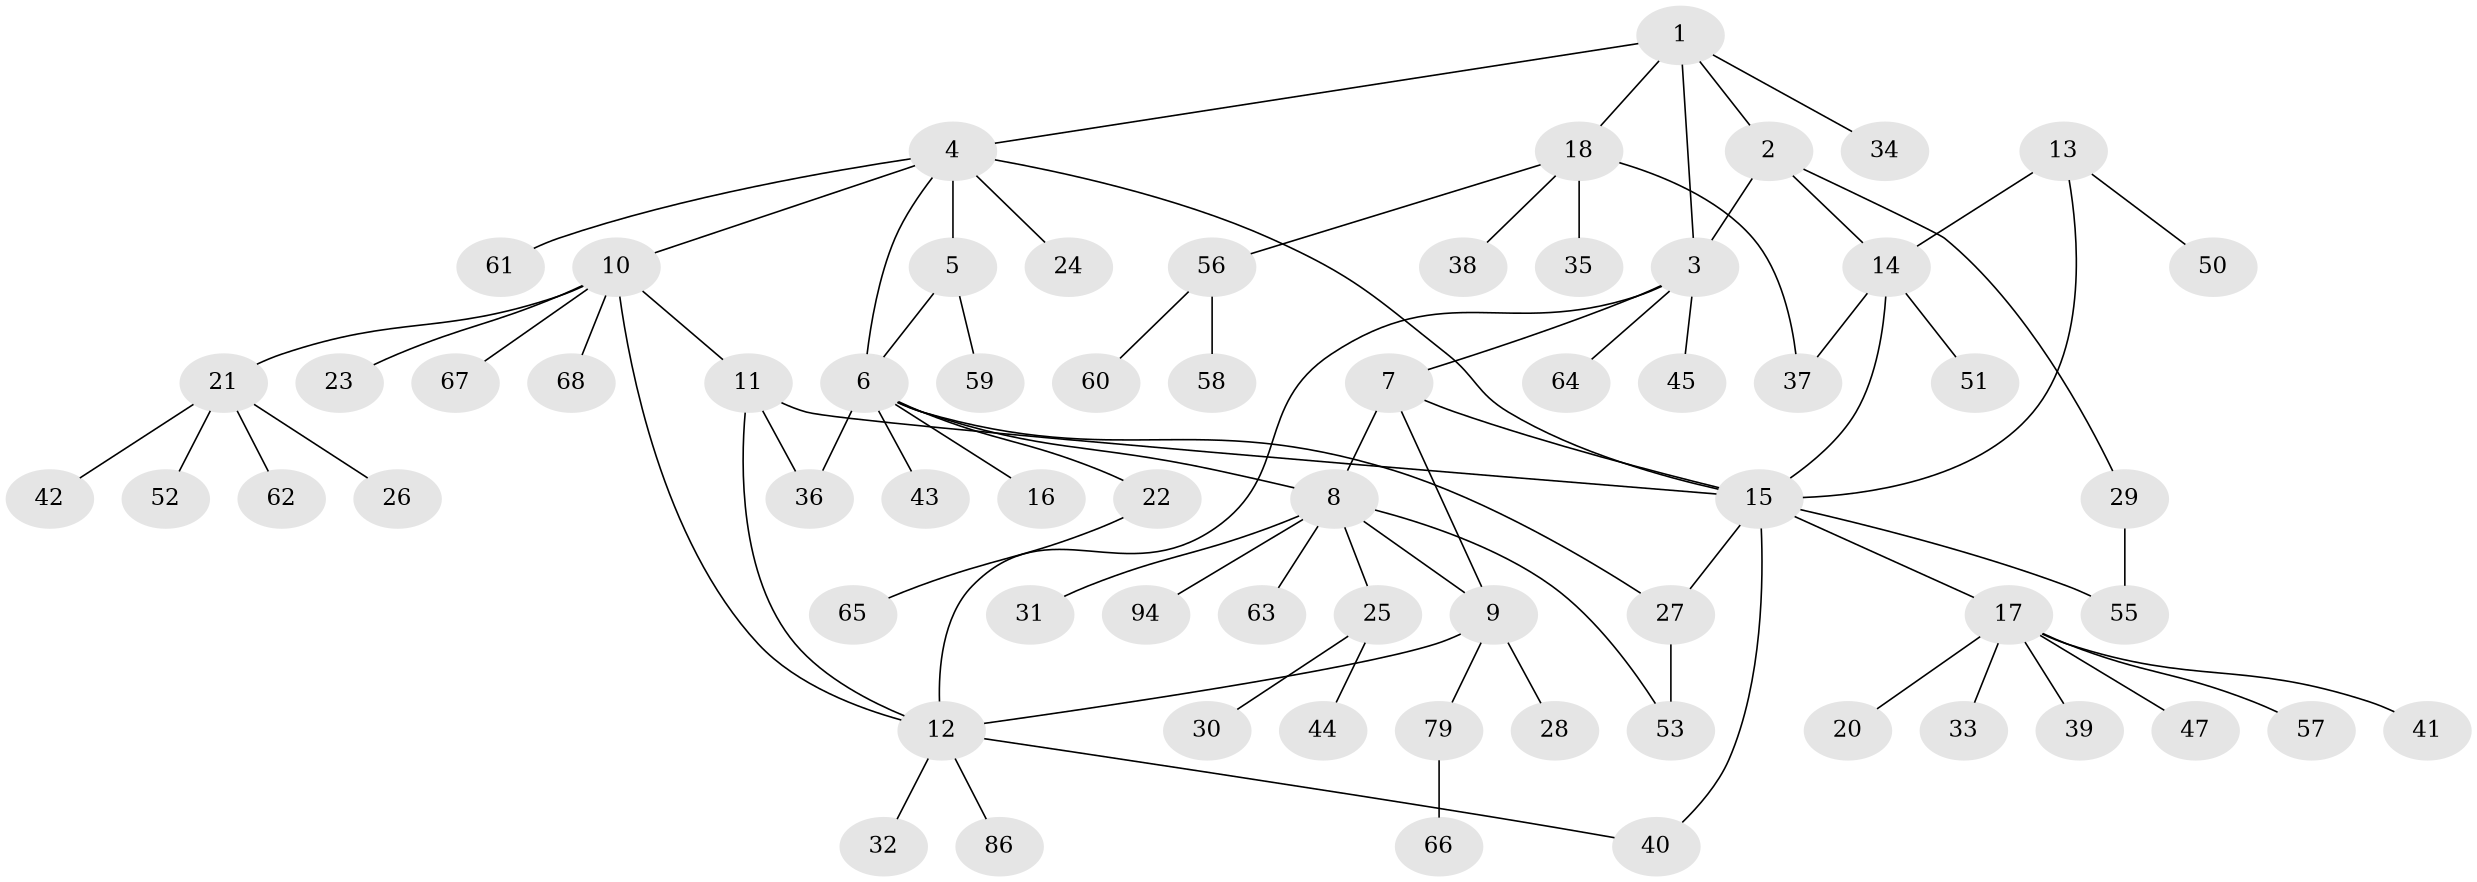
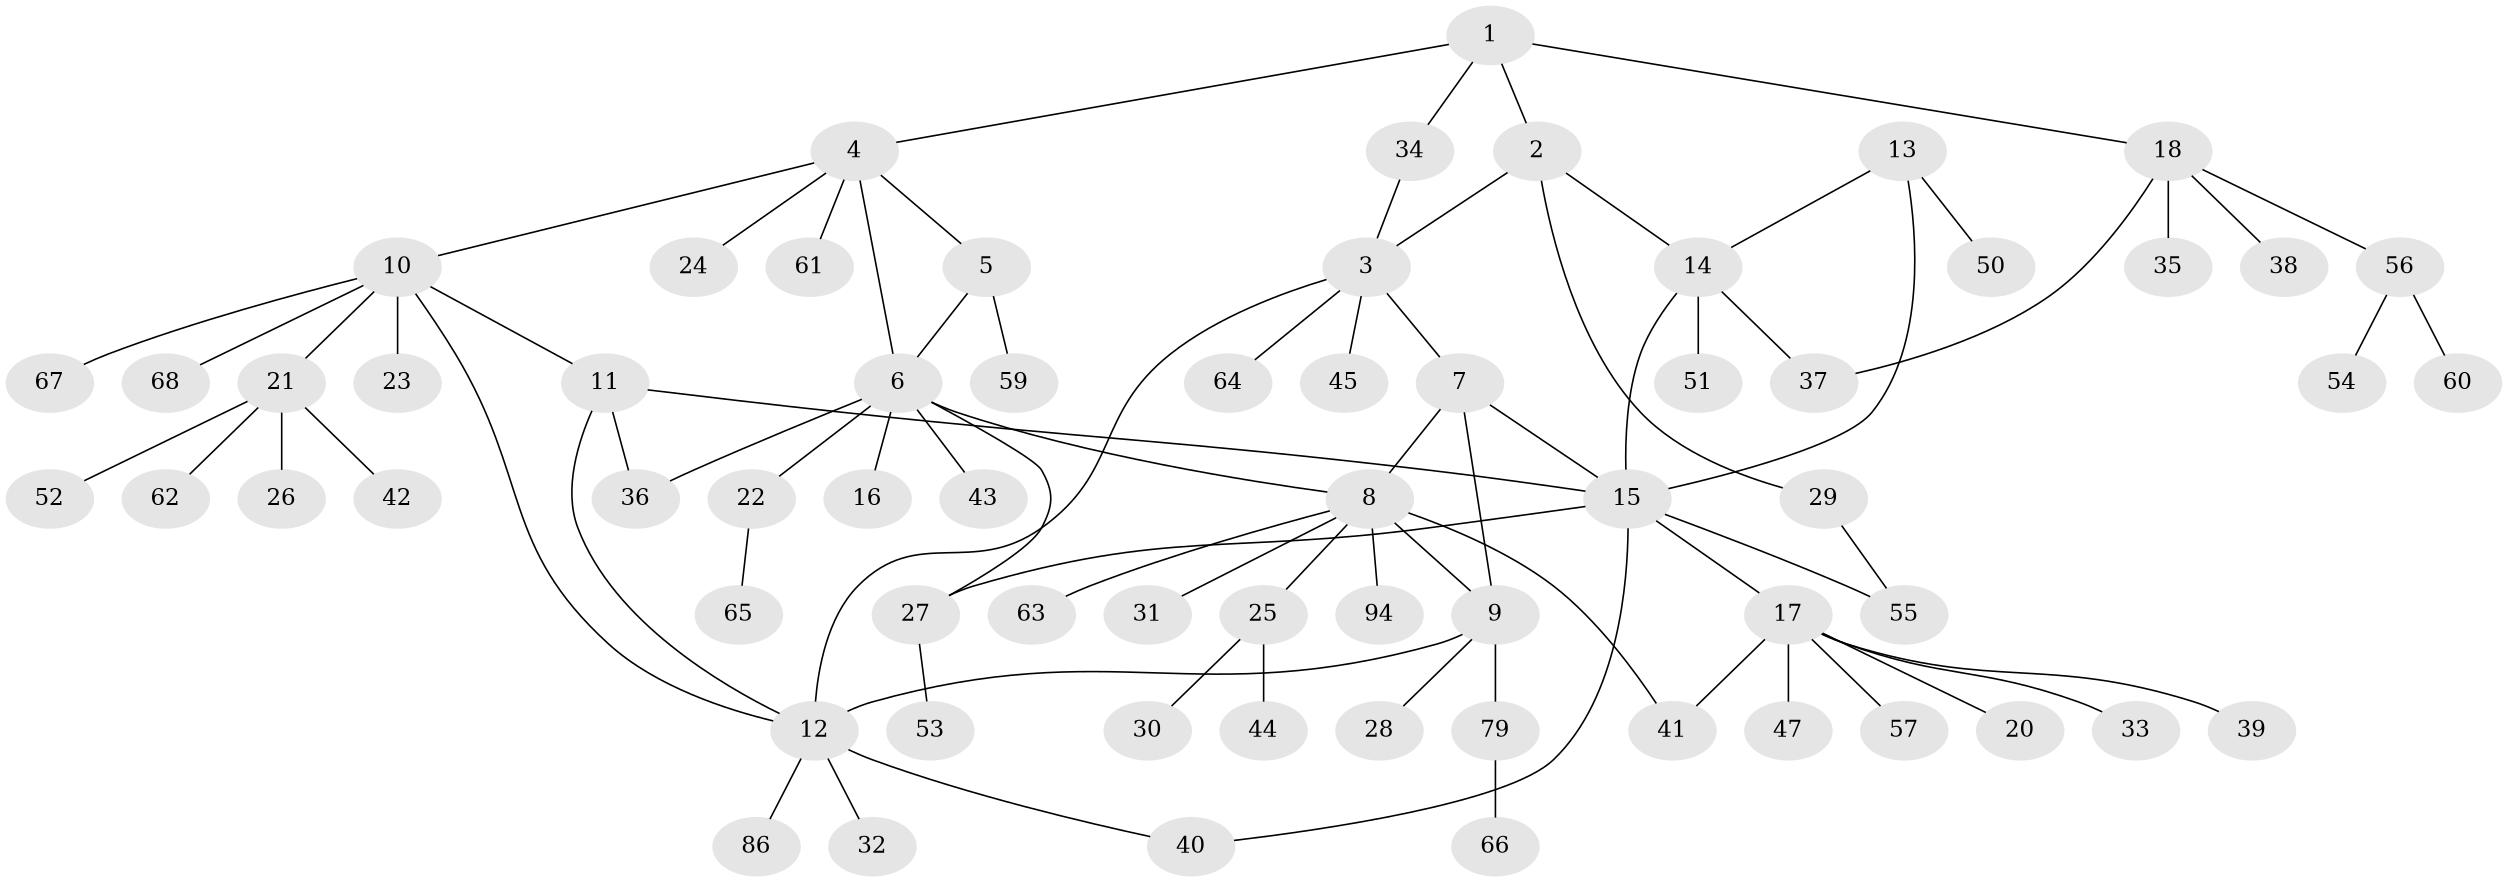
(1688, 151) -> (1388, 209)
(1372, 296) -> none
(1212, 383) -> (2342, 383)
(1537, 576) -> (1551, 584)
